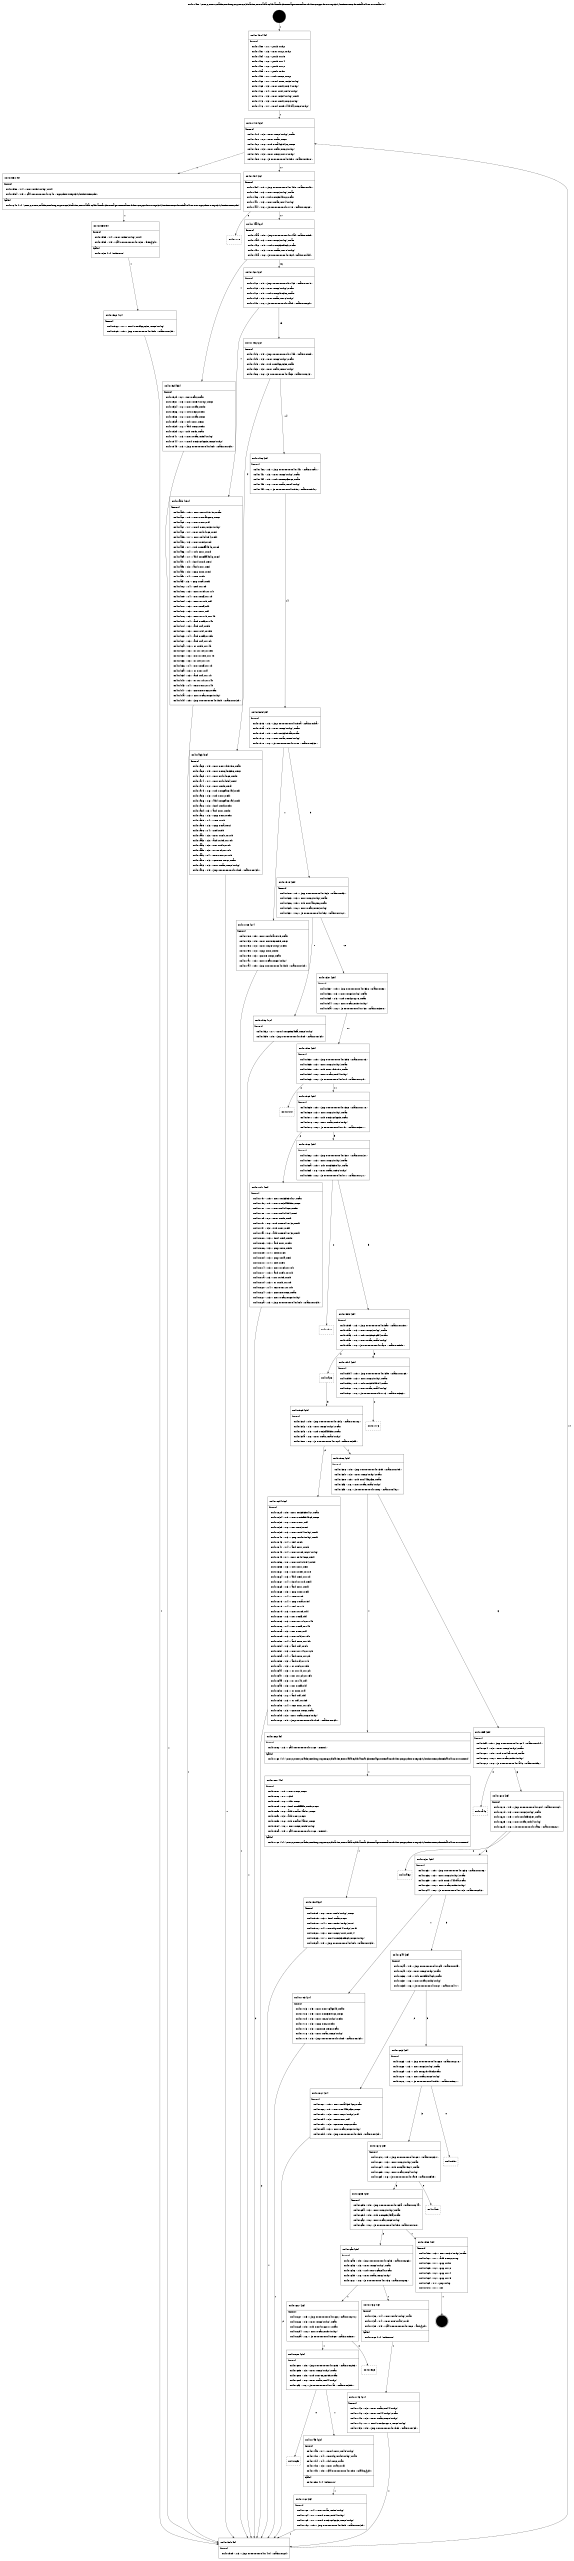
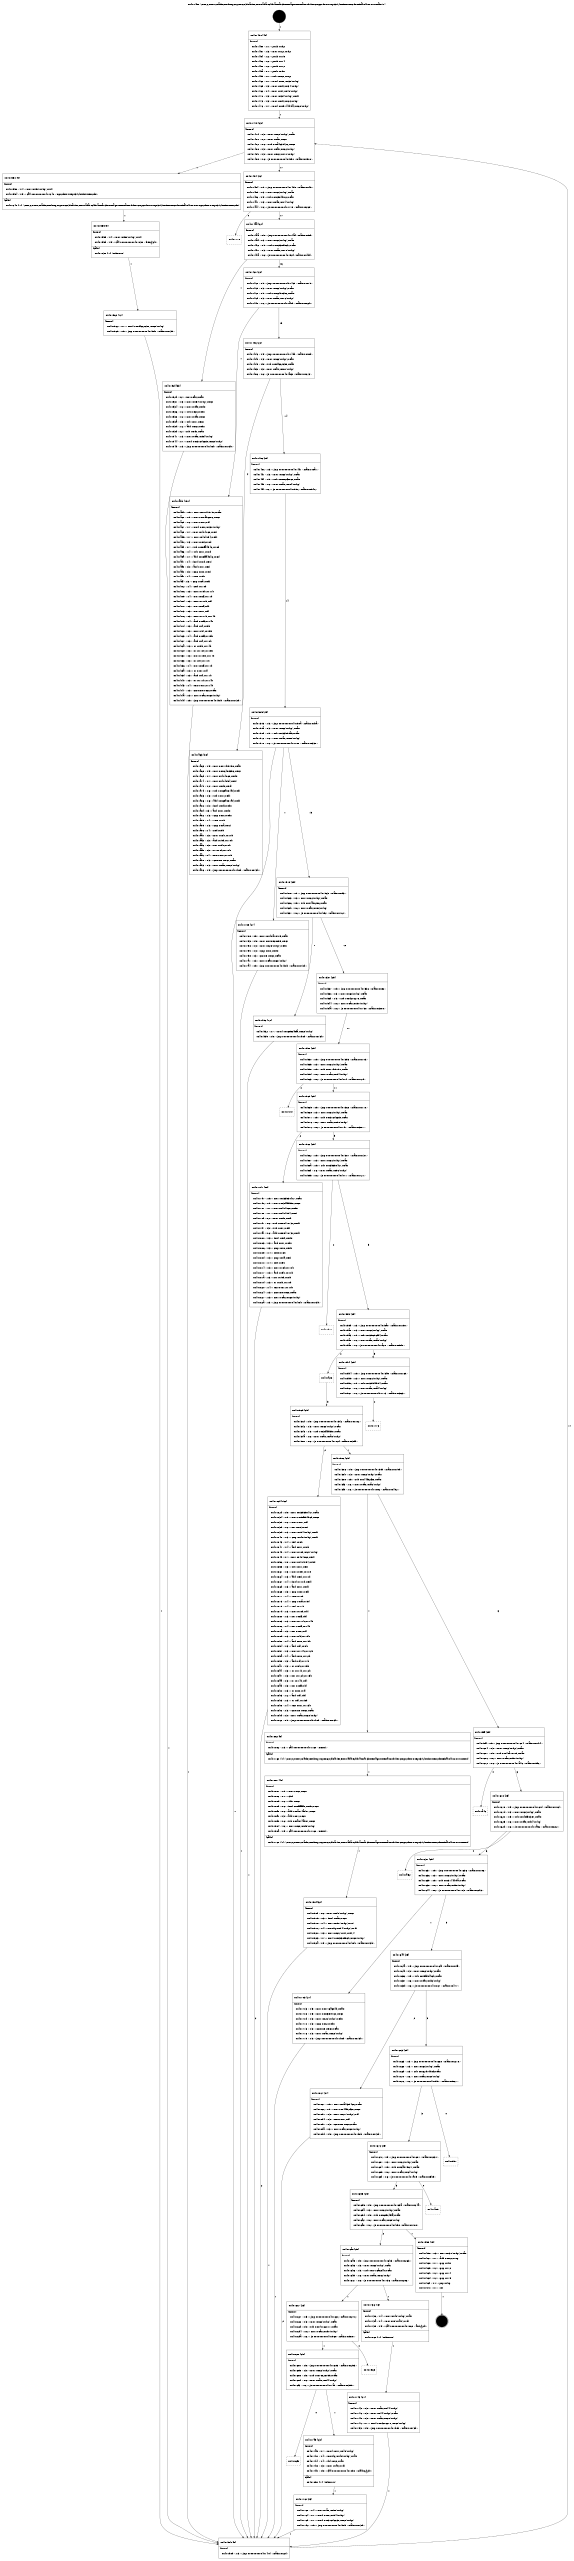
(310, 813) -> (310, 813)
(226, 1707) -> (234, 1639)
